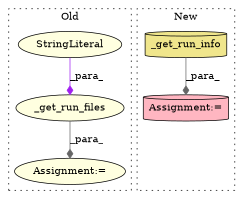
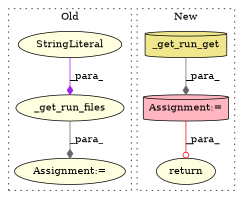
(186, 44) -> (186, 44)
none -> (186, 171)
